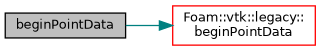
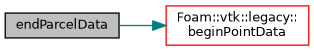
(65, 26) -> (62, 26)
